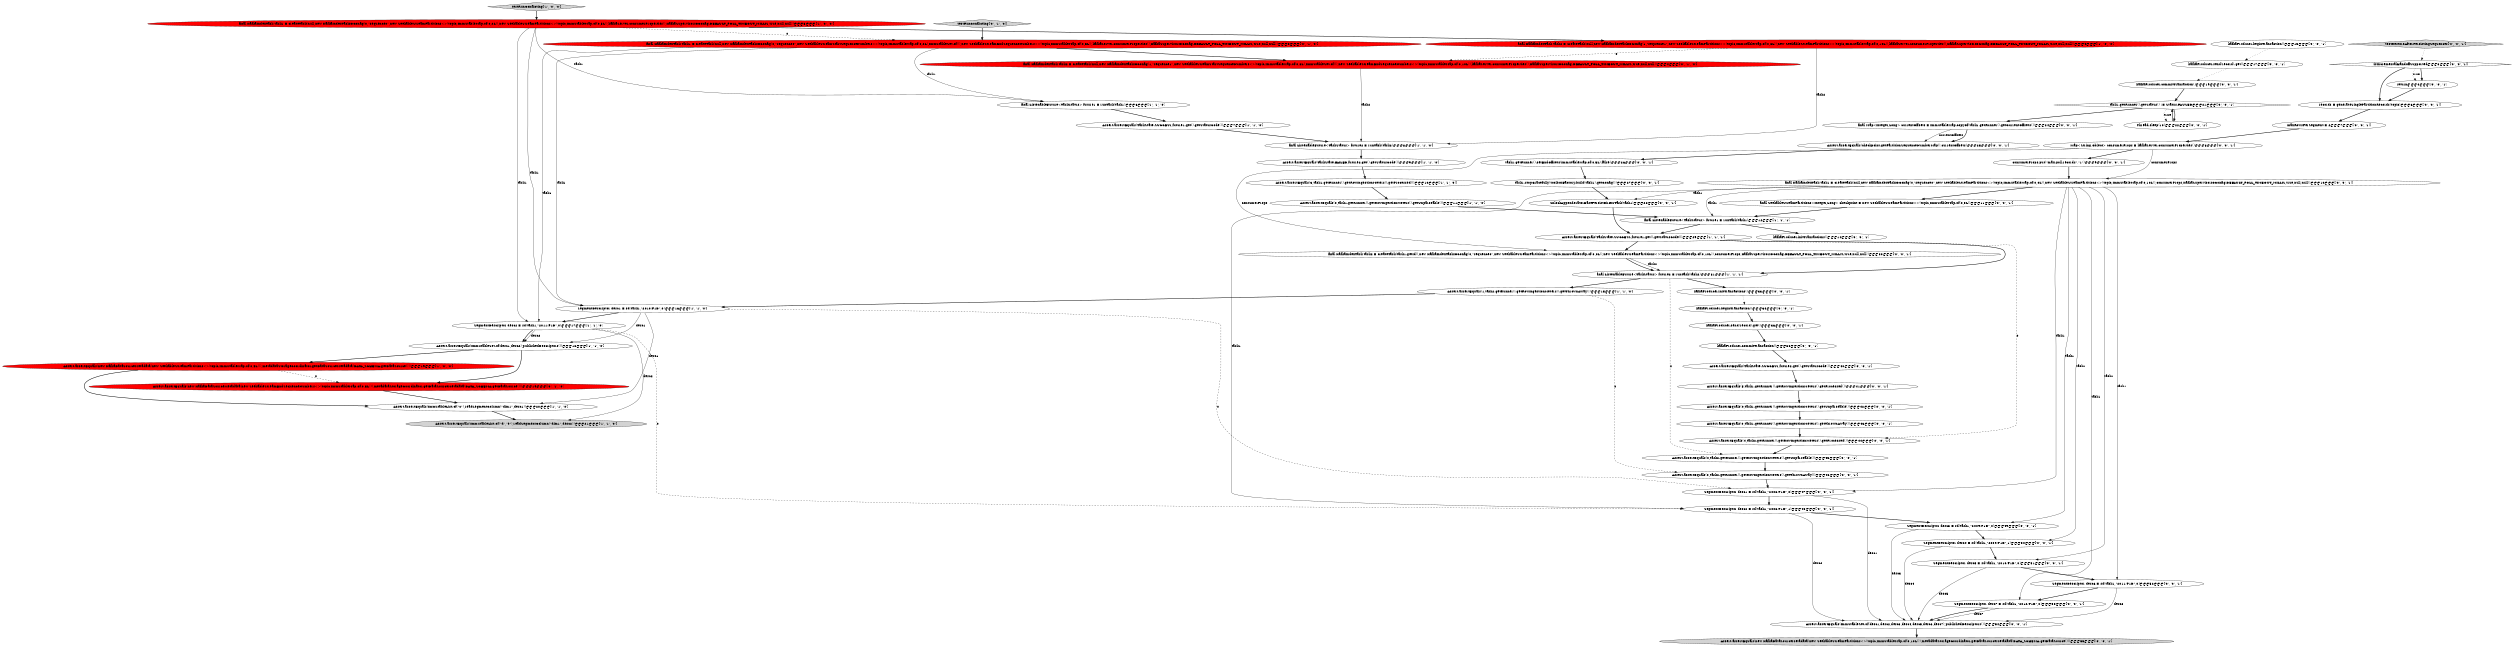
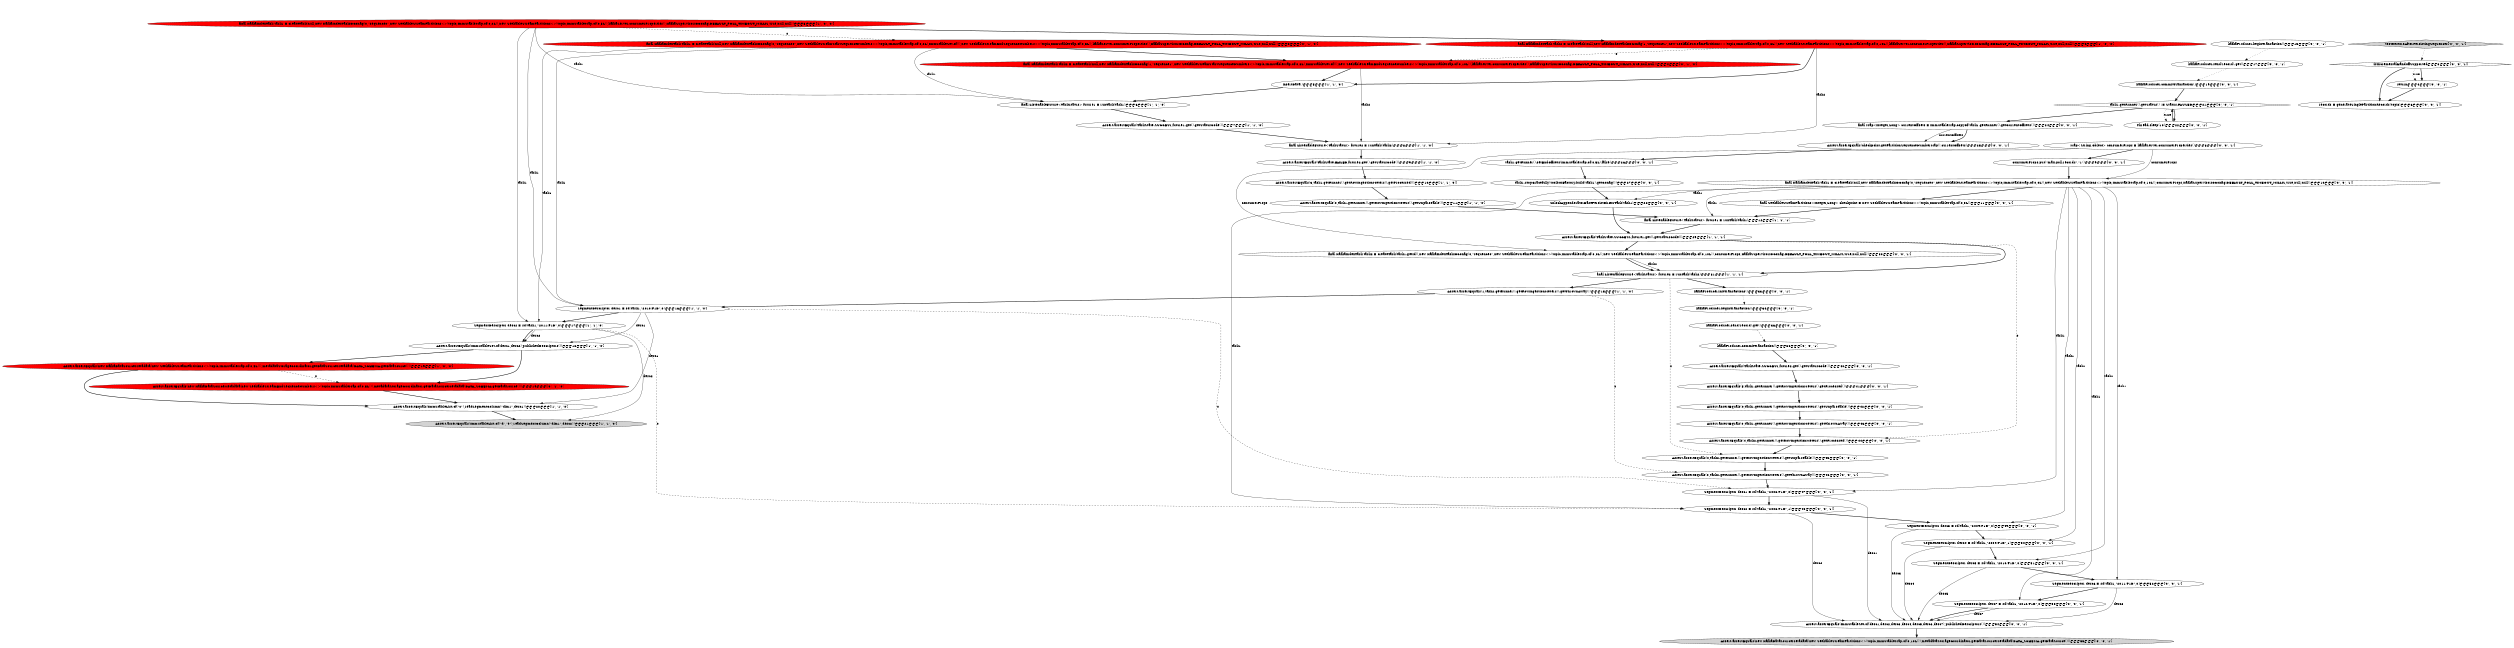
(537, 7) -> none
(982, 24) -> none
none -> (1313, 85)
(2329, 125) -> none
(1822, 237) -> none
(1750, 316) -> none
(1761, 335) -> (1761, 335)
